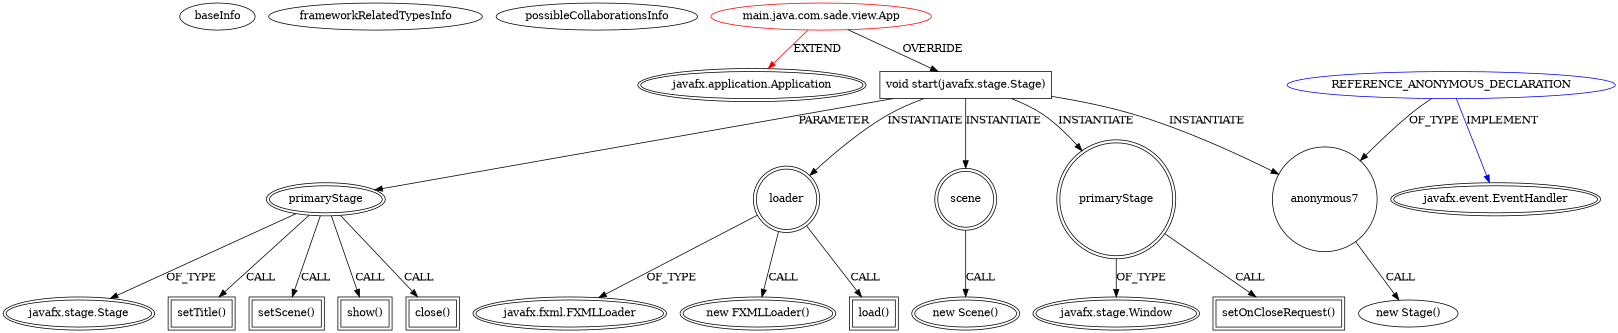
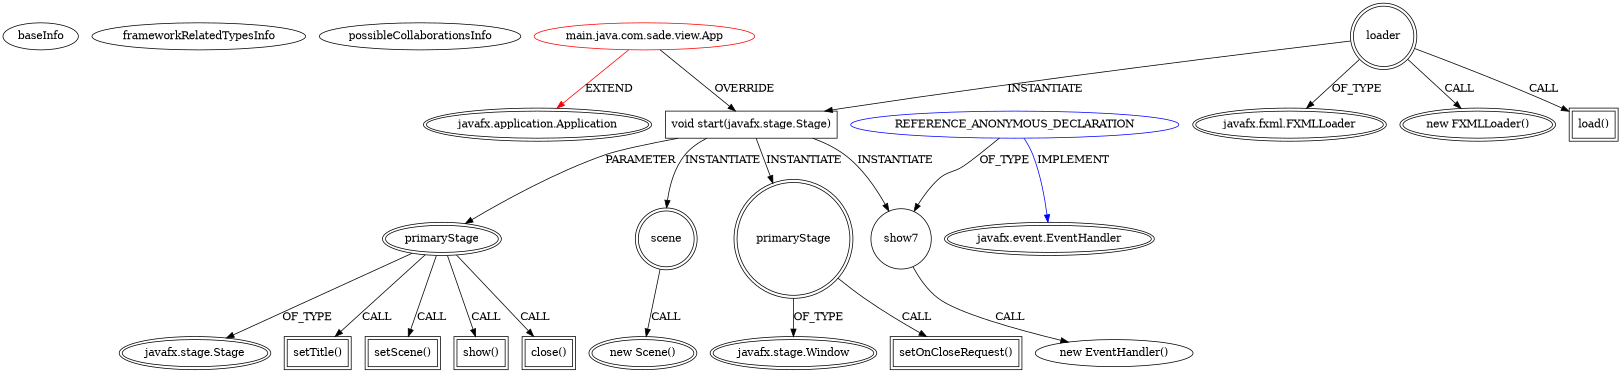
(866, 129) -> (1091, 74)
(1325, 199) -> (901, 239)
(1408, 314) -> (1114, 353)
